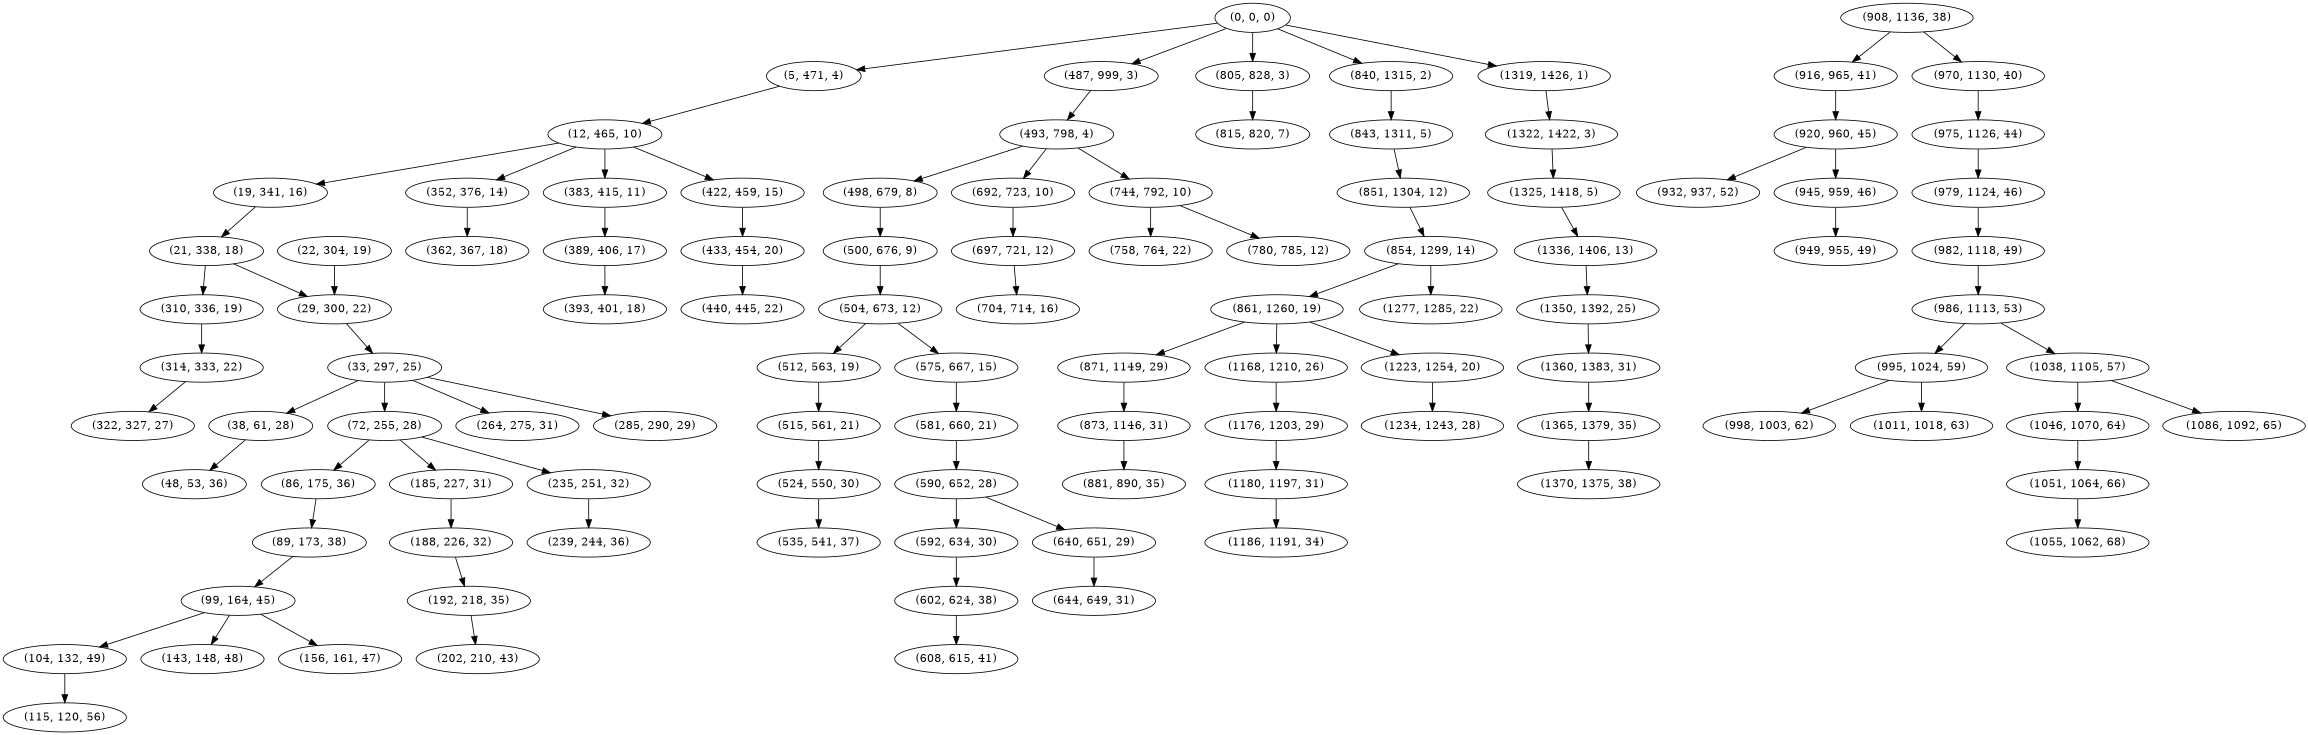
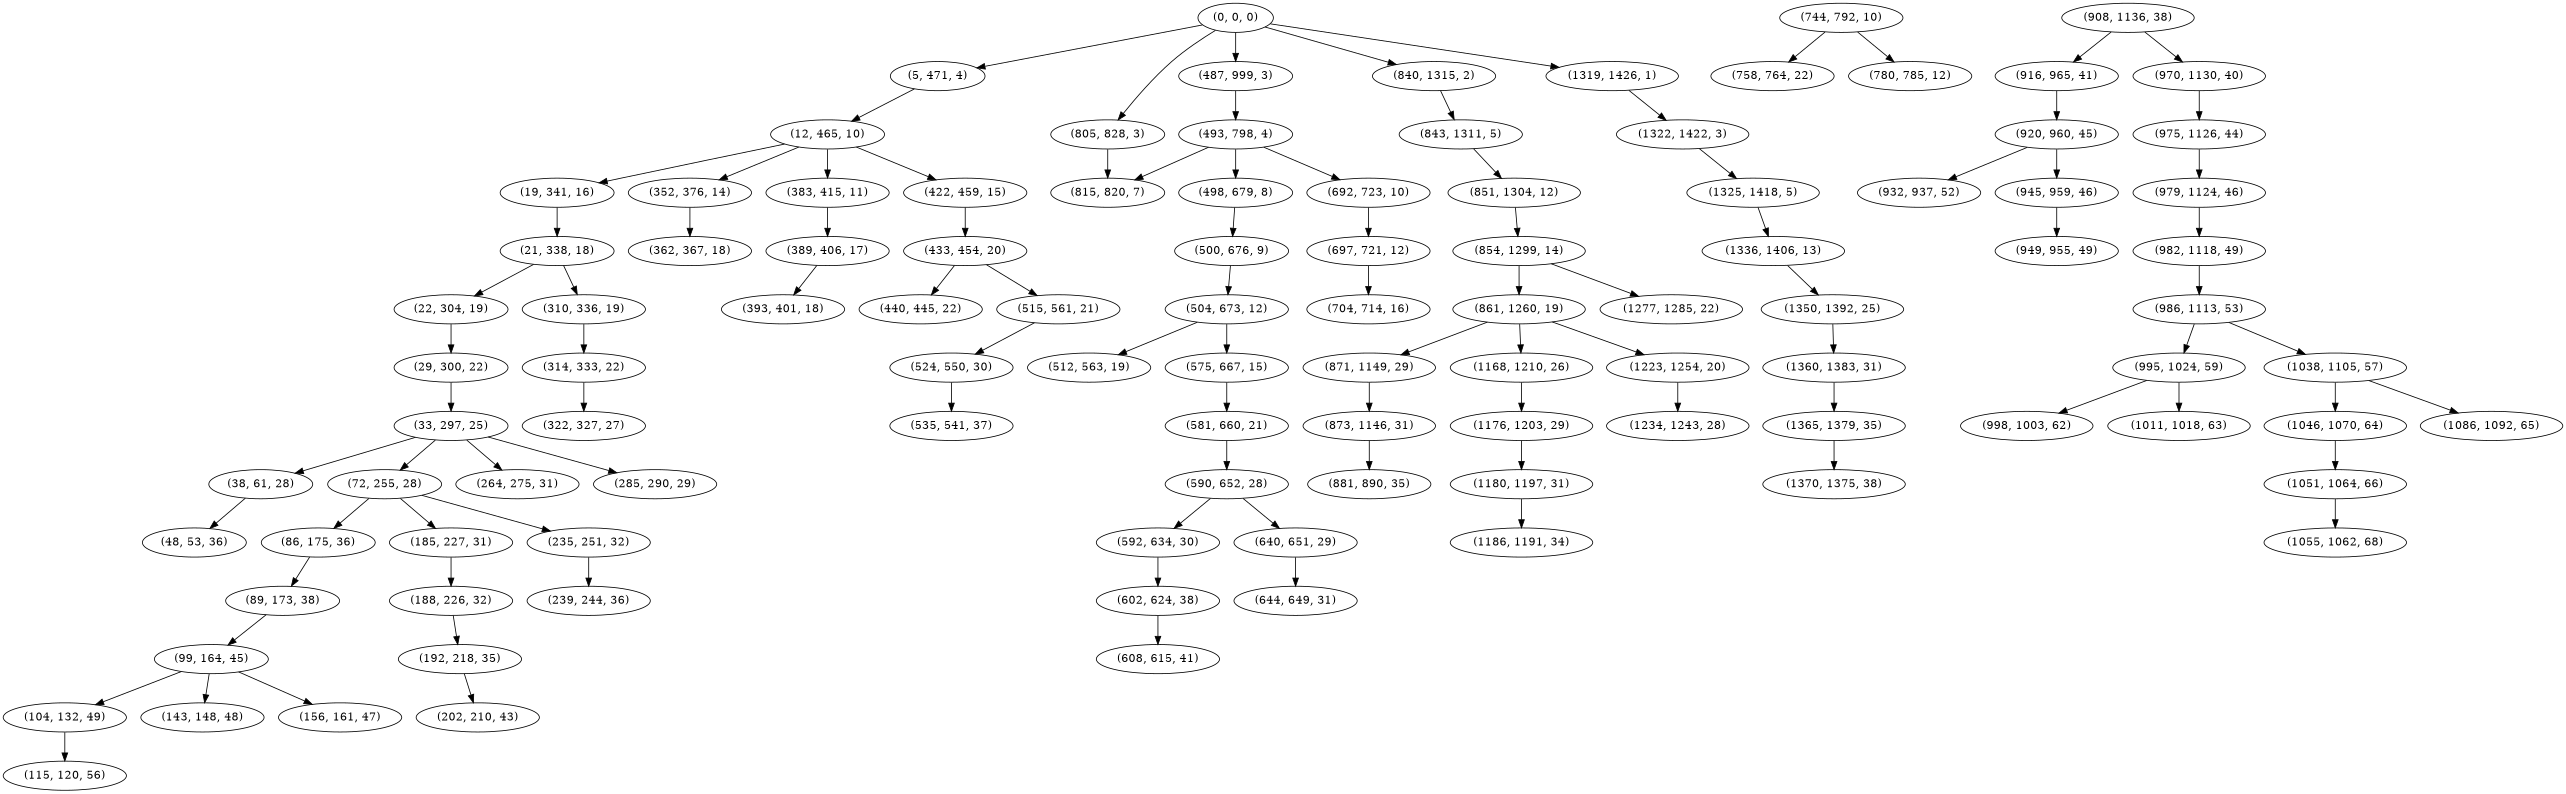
(1100, 161) -> (1175, 162)
(267, 279) -> (508, 278)
(819, 393) -> (1008, 278)
